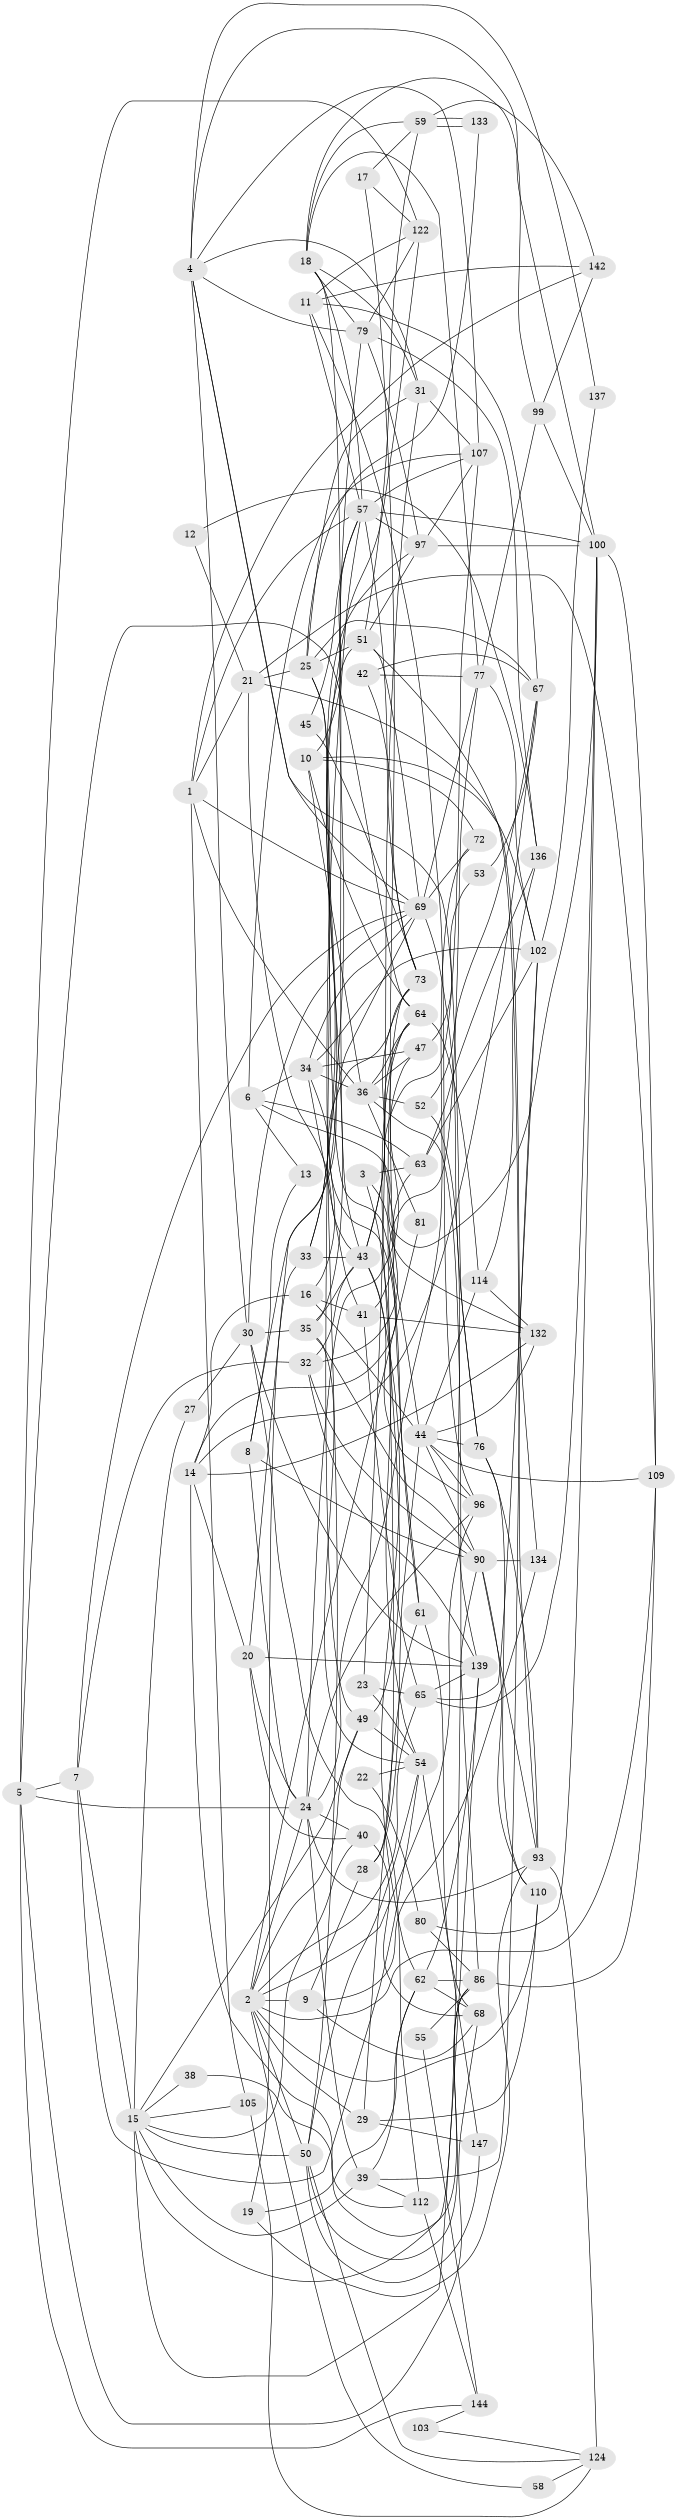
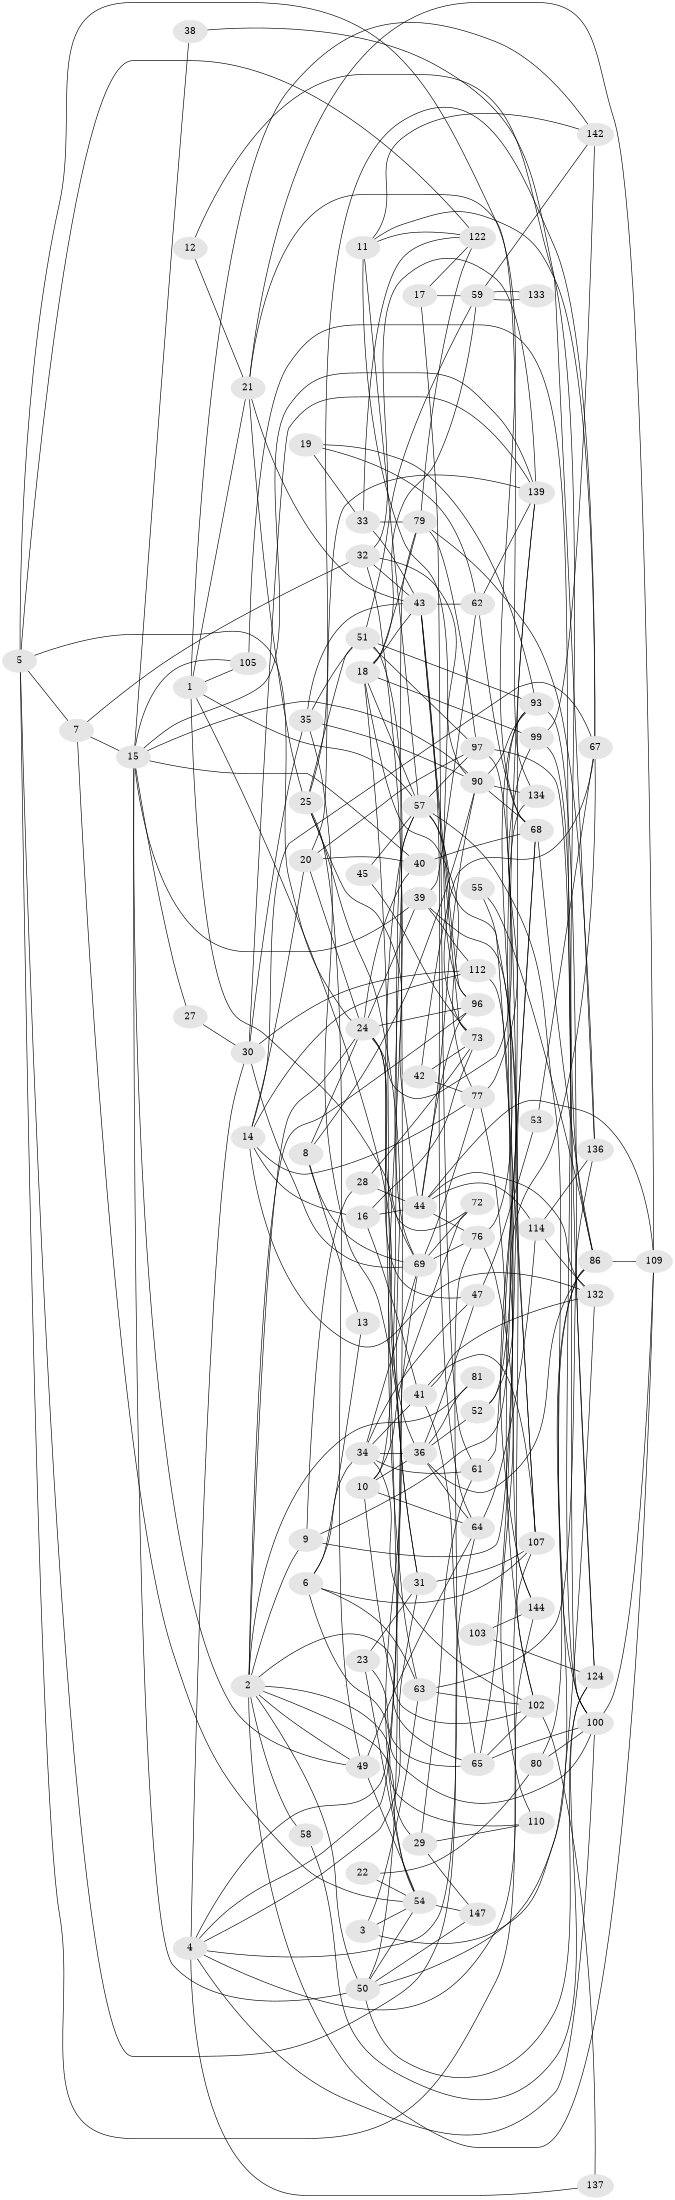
(434, 416) -> none
(149, 1294) -> none
(499, 1754) -> (499, 800)
(450, 1980) -> (561, 1047)
